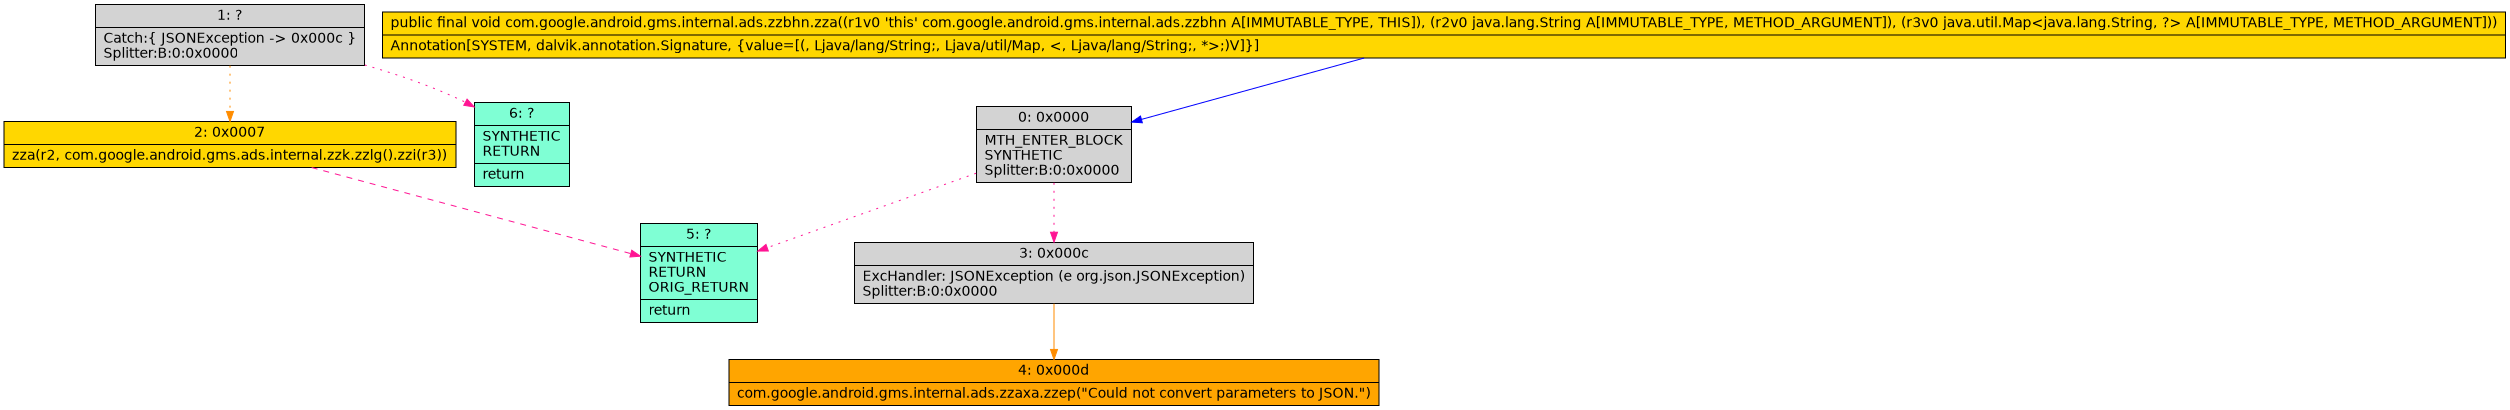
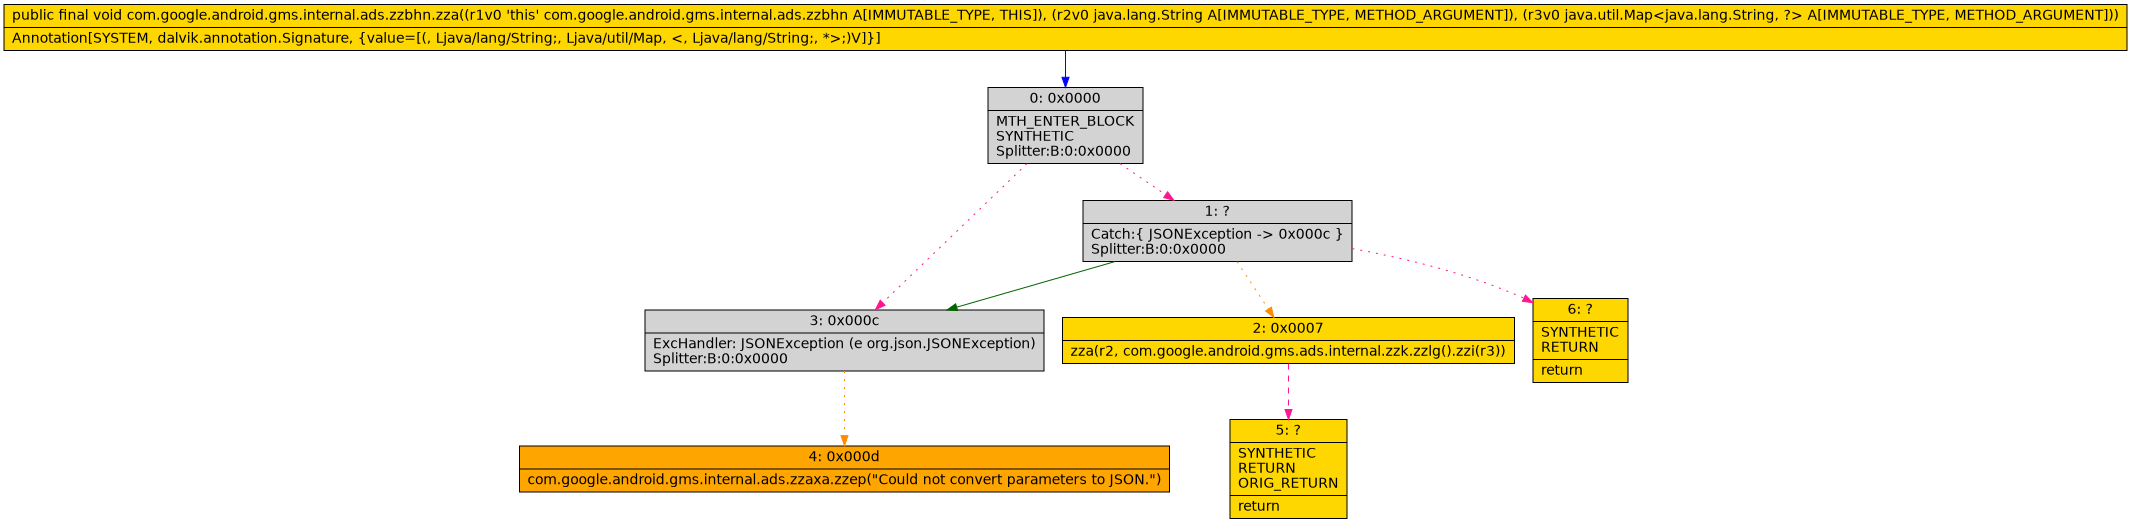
(522, 144) -> (1580, 340)
(872, 210) -> (1143, 179)
(699, 273) -> (1288, 469)
none -> (1036, 284)
(1054, 327) -> (844, 403)
